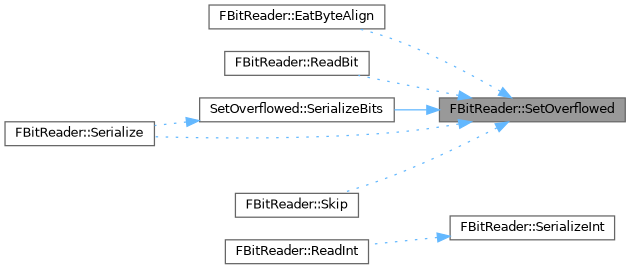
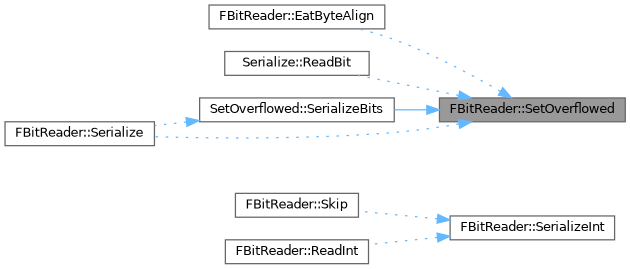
(297, 63) -> (297, 63)
(420, 164) -> (398, 215)
